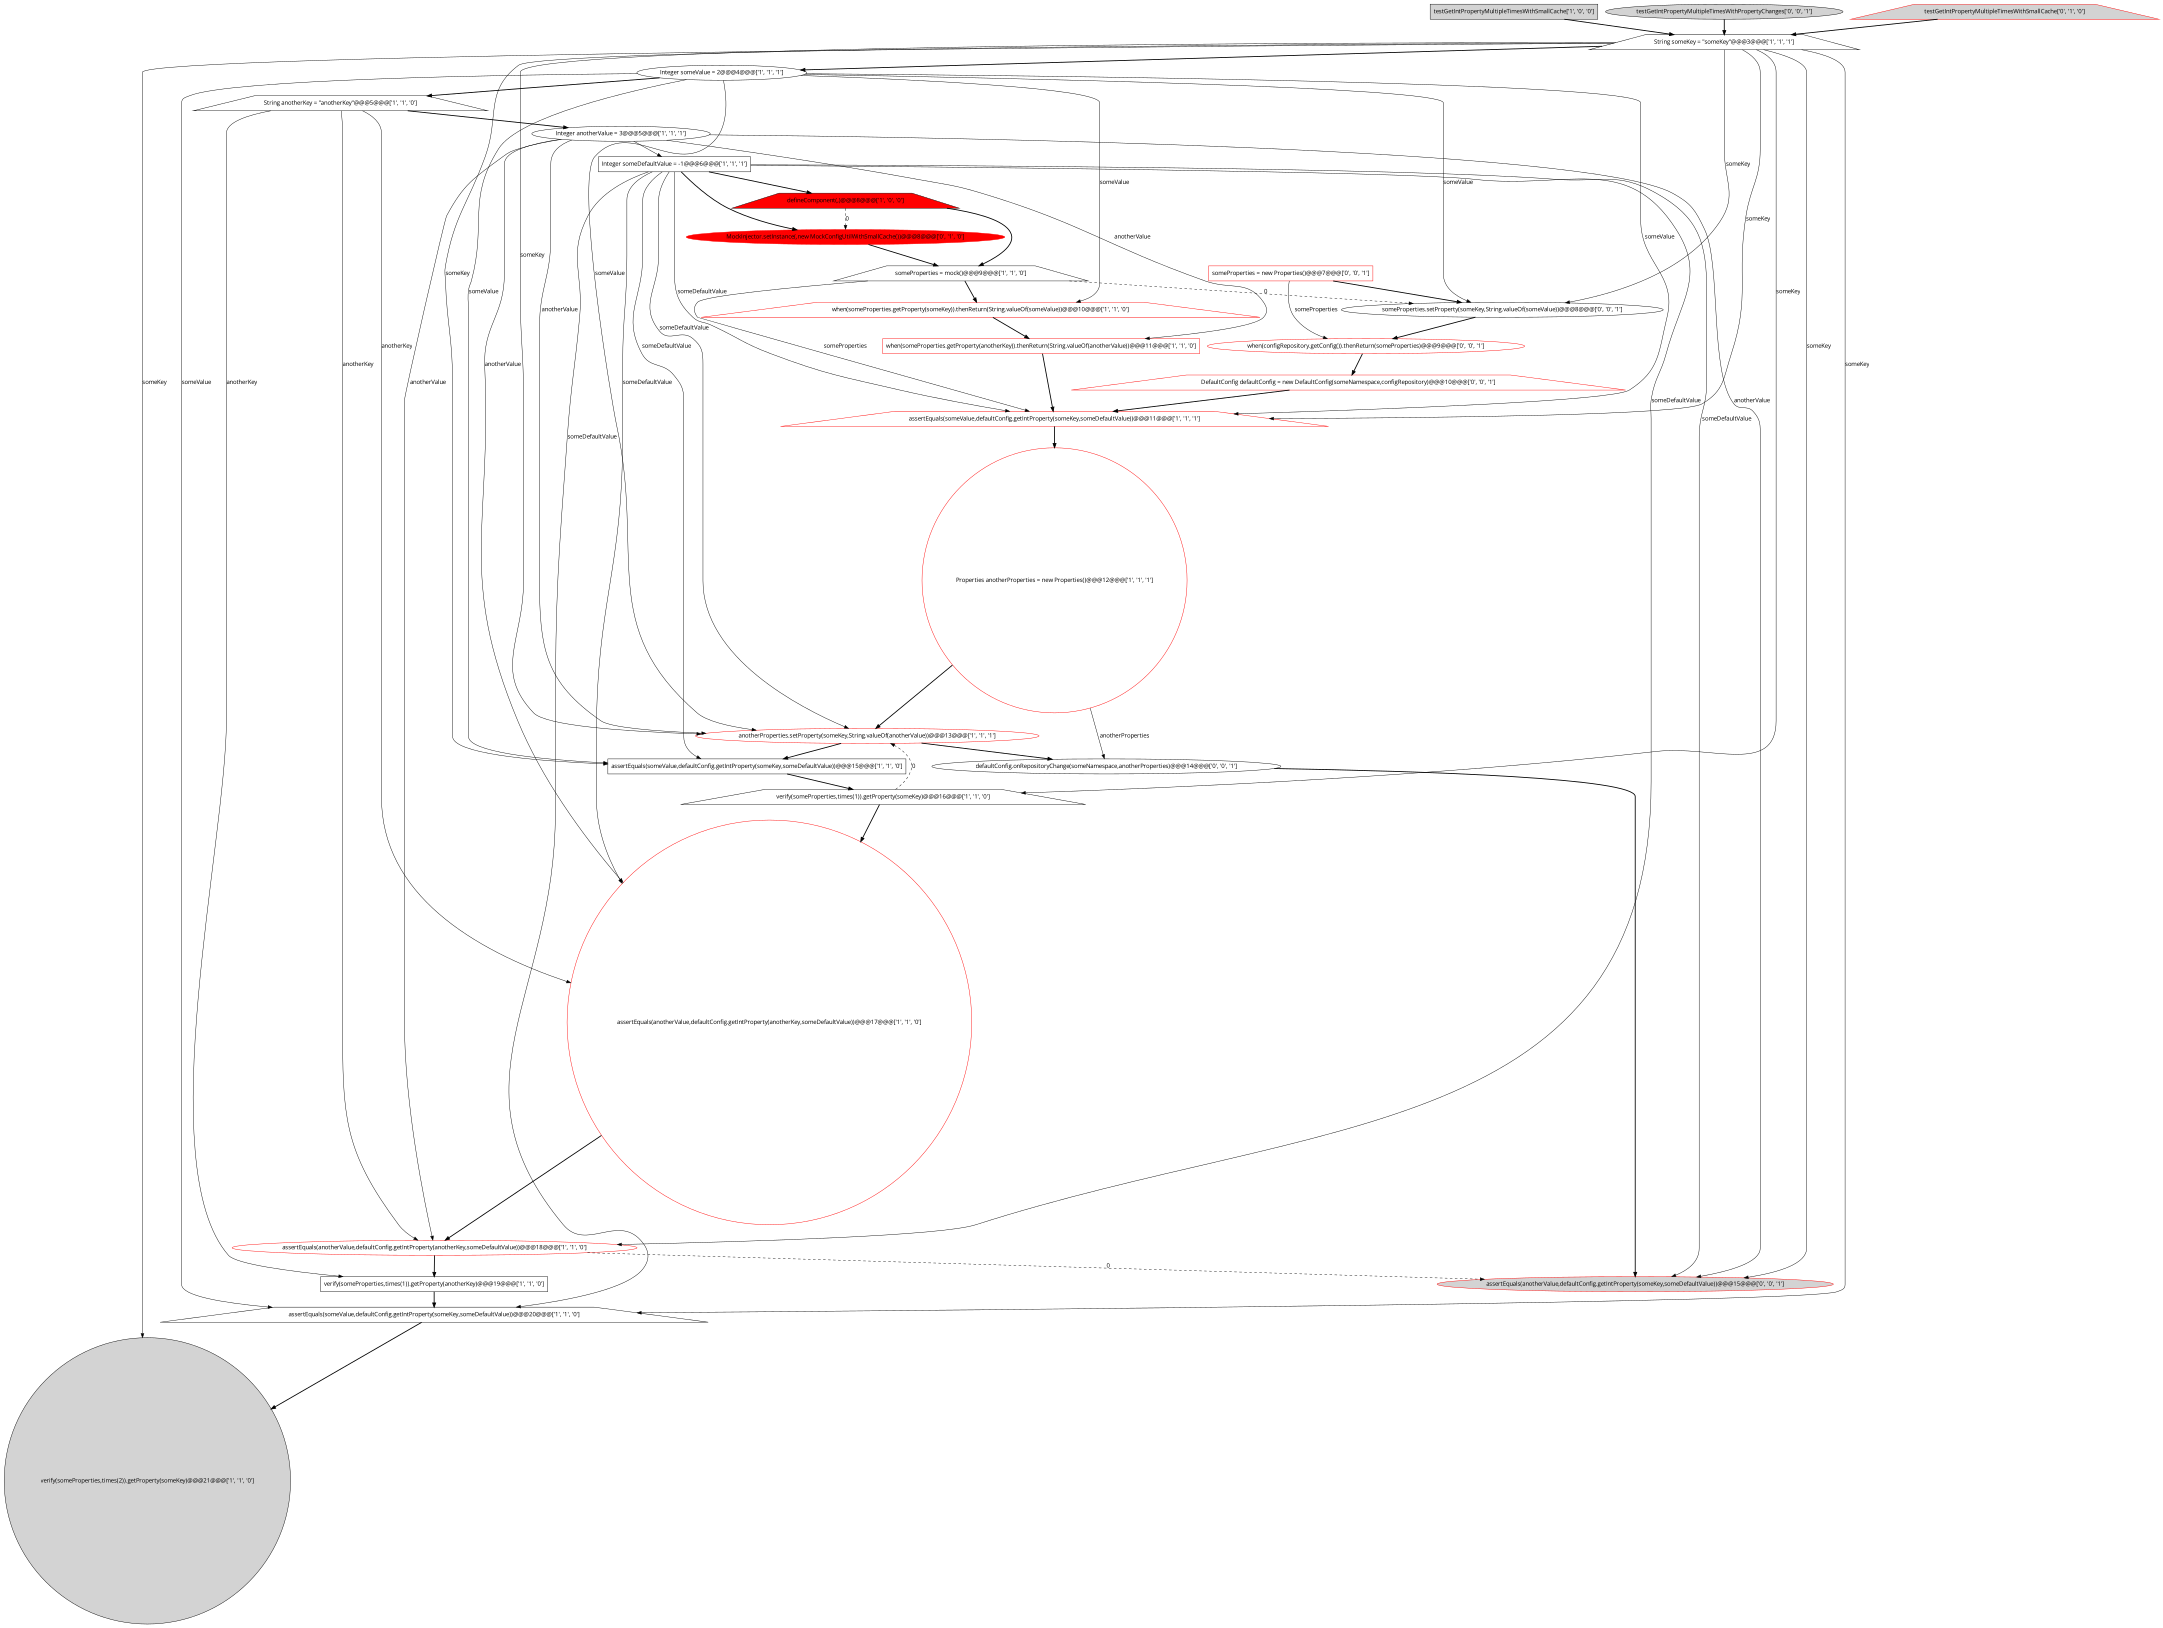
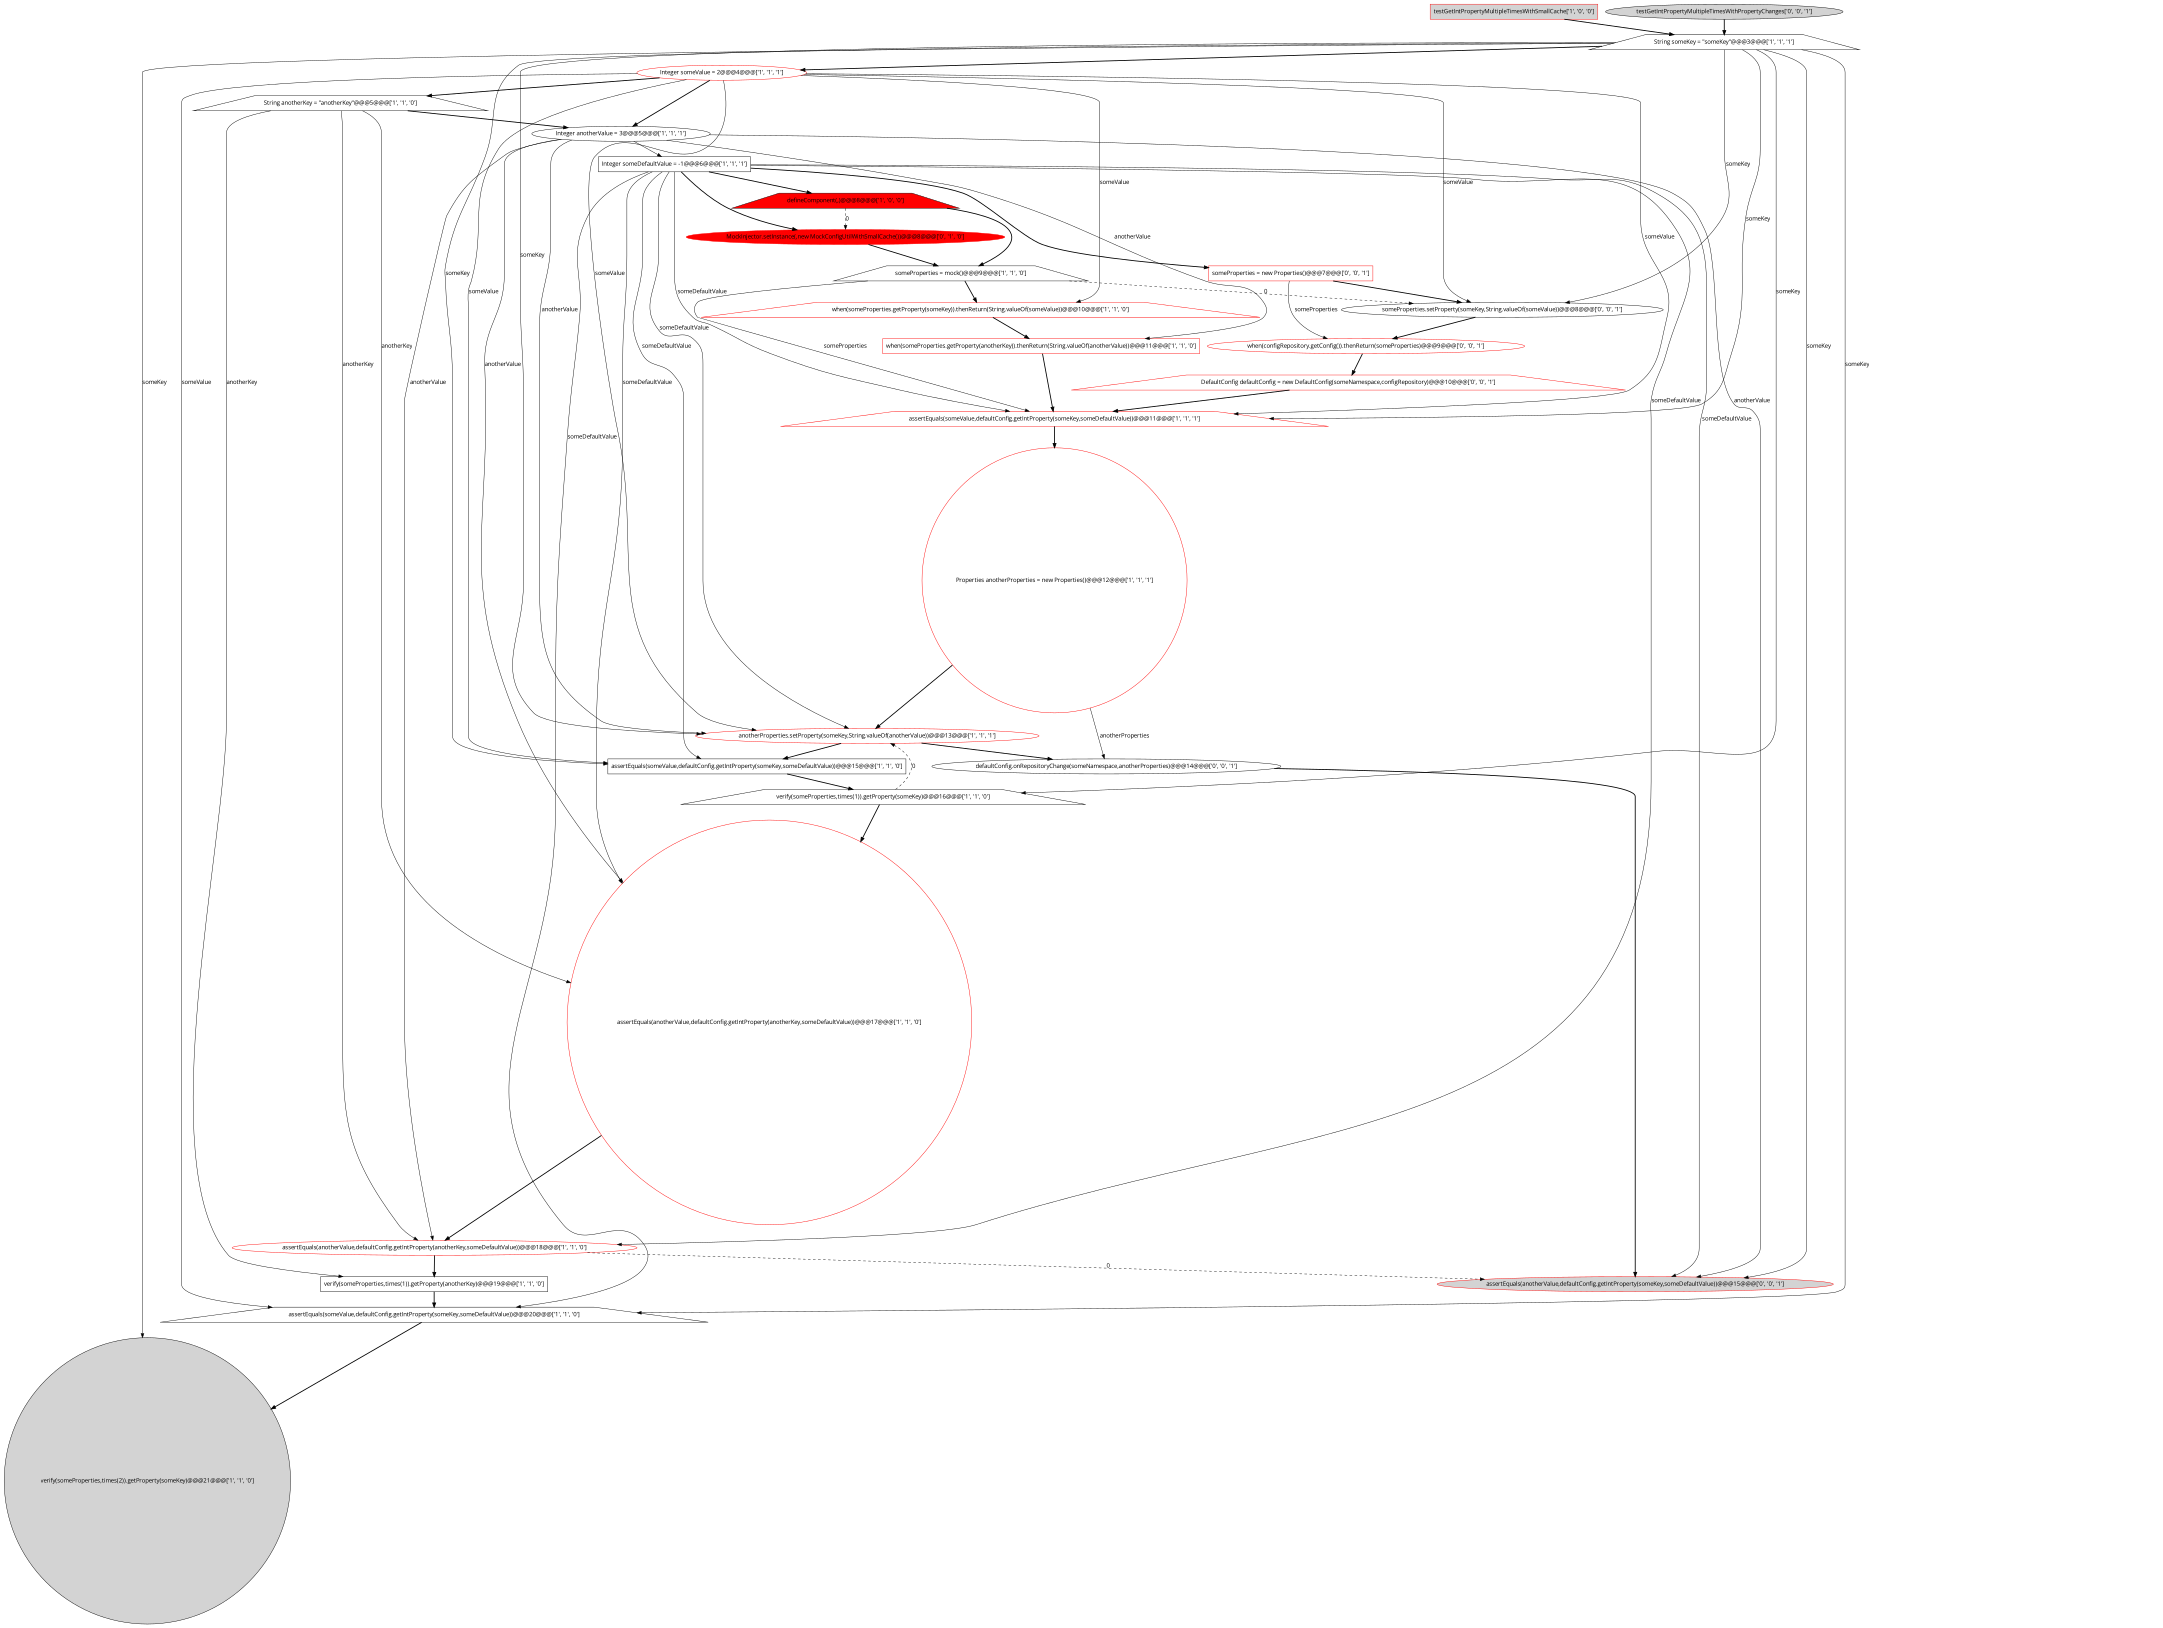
(1514, 12) -> (1514, 12)
(2005, 12) -> none
(722, 73) -> (722, 73)
none -> (673, 102)
none -> (982, 204)
